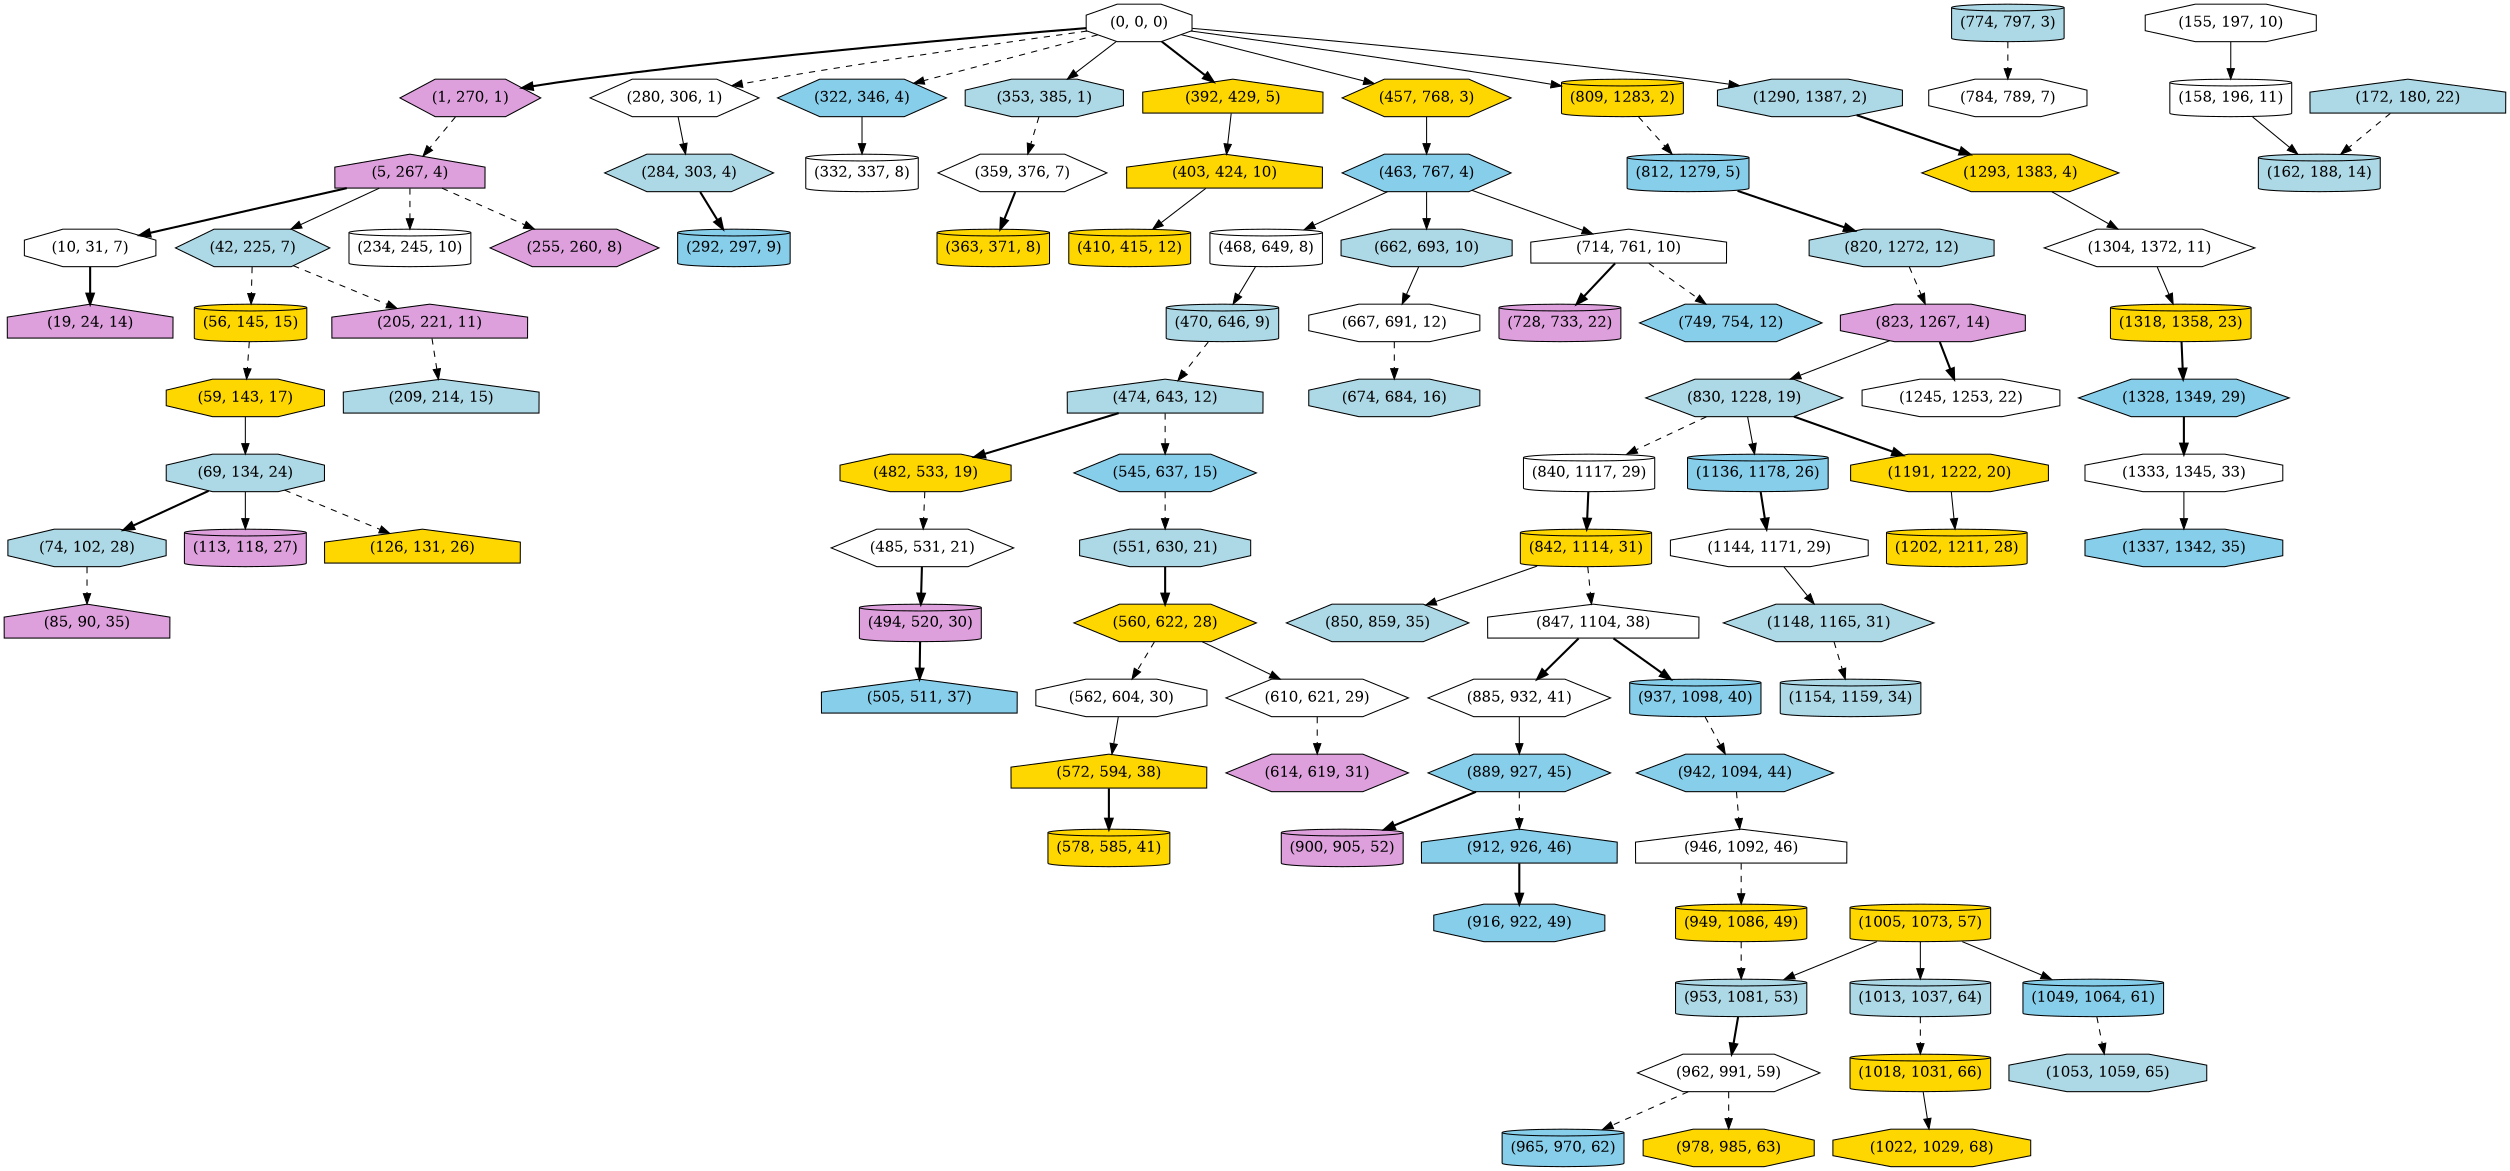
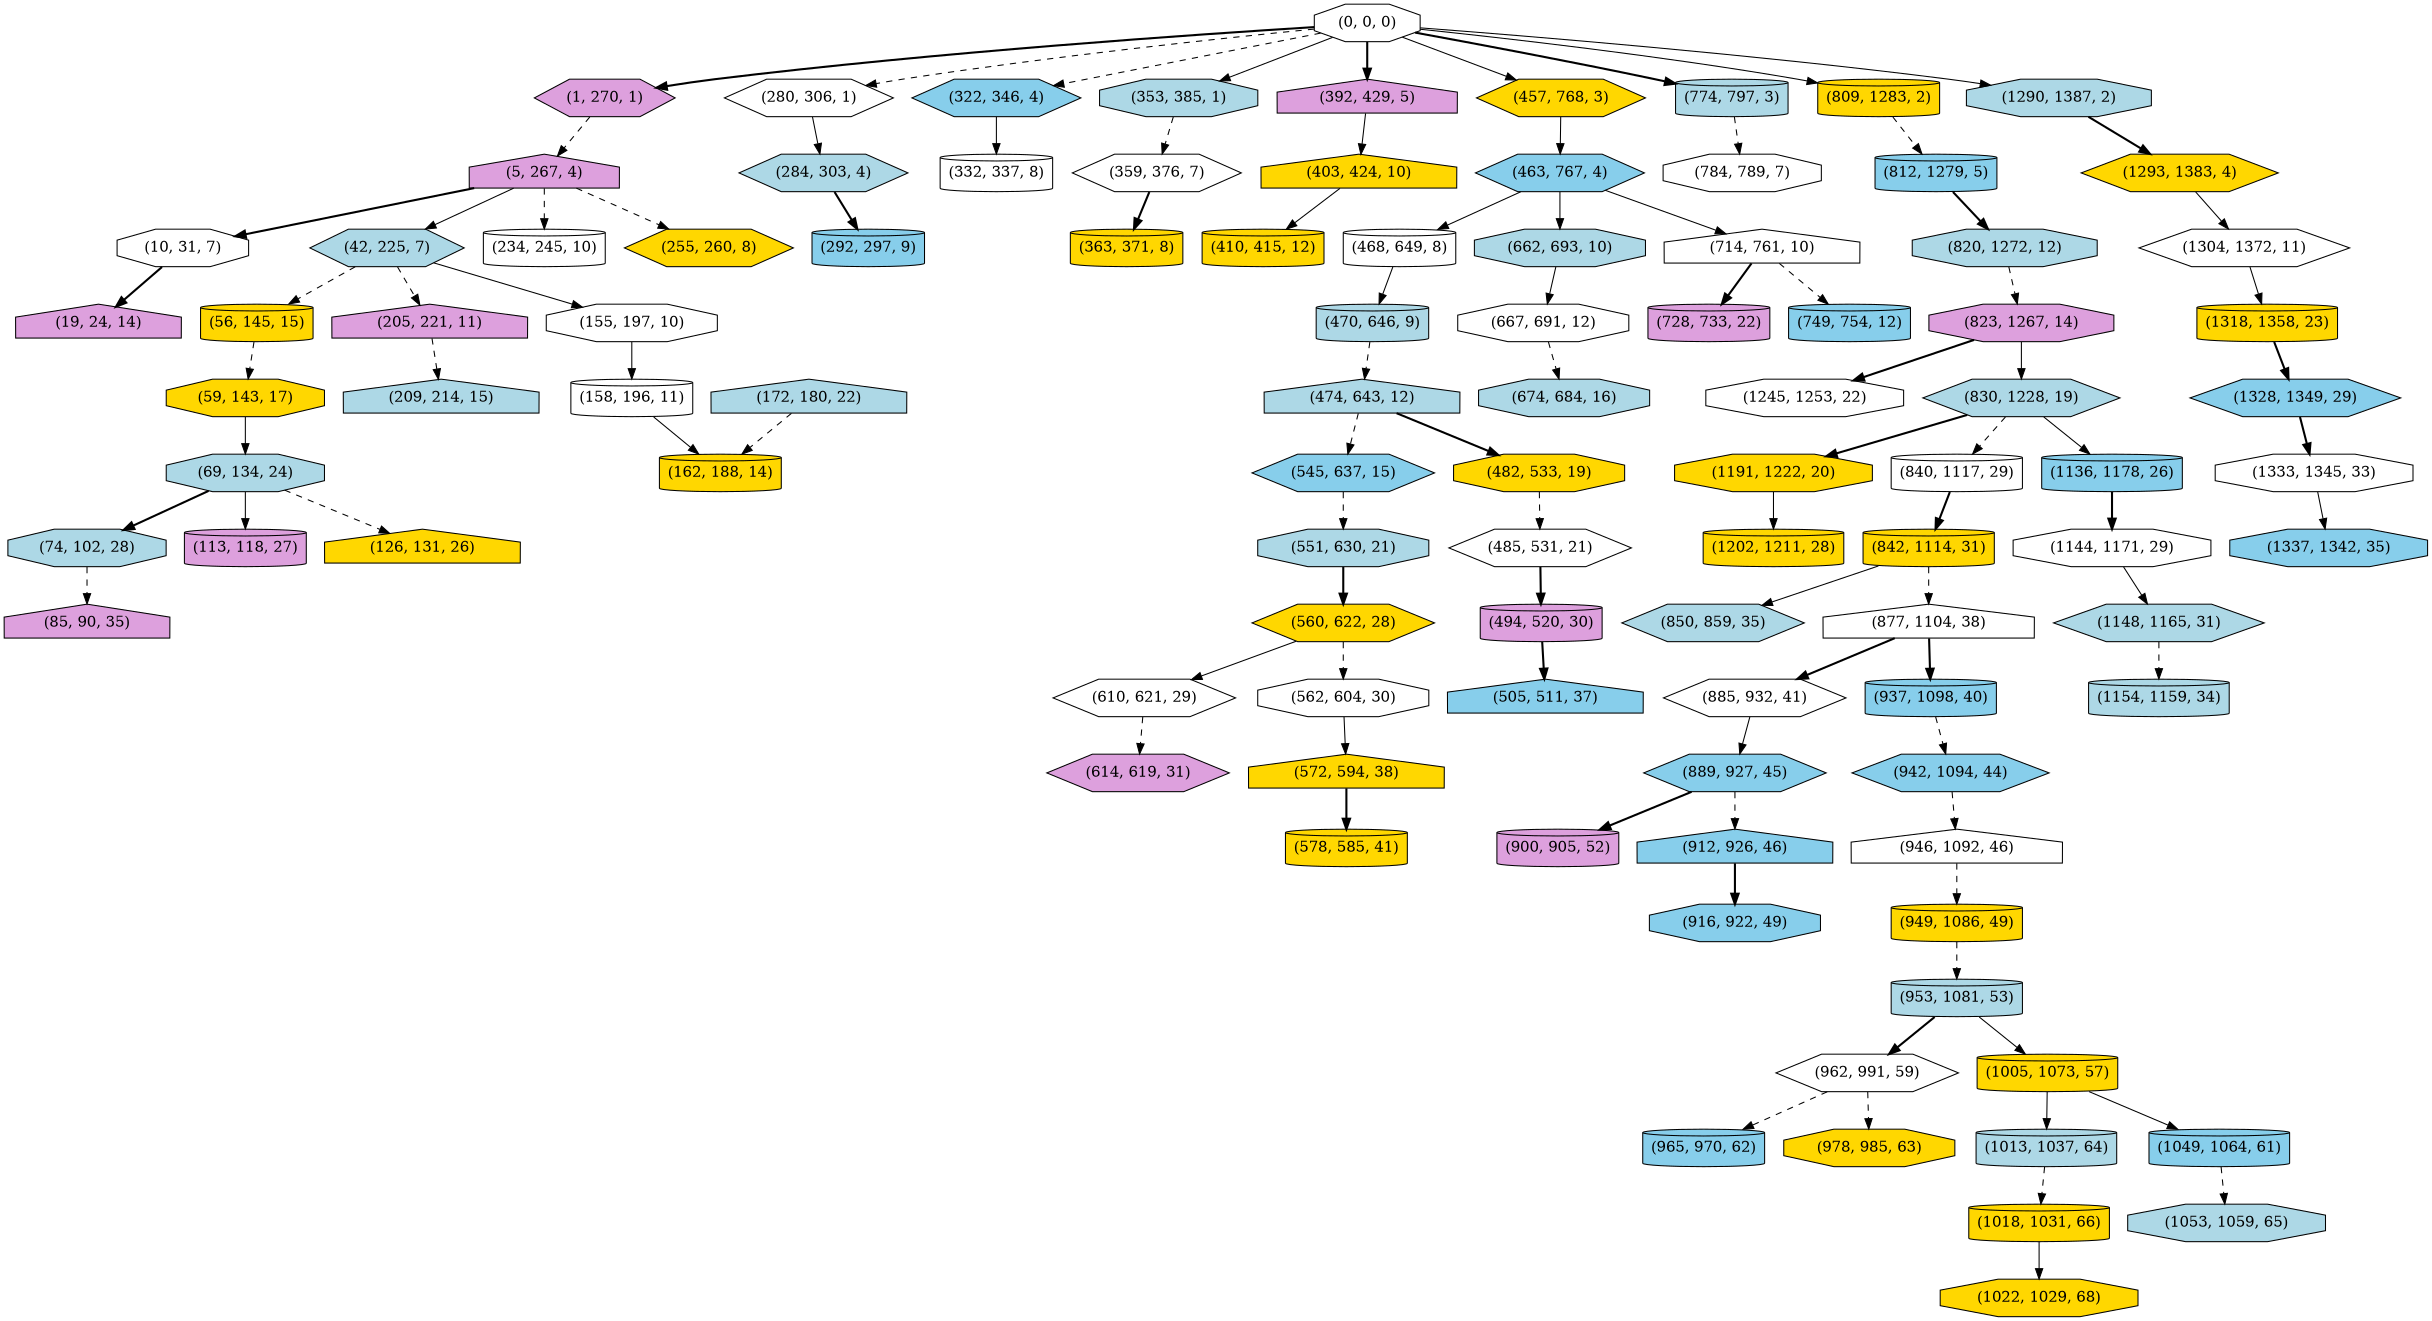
none -> (1540, 56)
(1233, 98) -> (1367, 98)
(2319, 173) -> (720, 473)
(575, 248) -> (709, 248)
none -> (503, 283)
(1731, 323) -> (1849, 323)
(1593, 623) -> (1929, 623)
(1835, 958) -> (1998, 1032)
